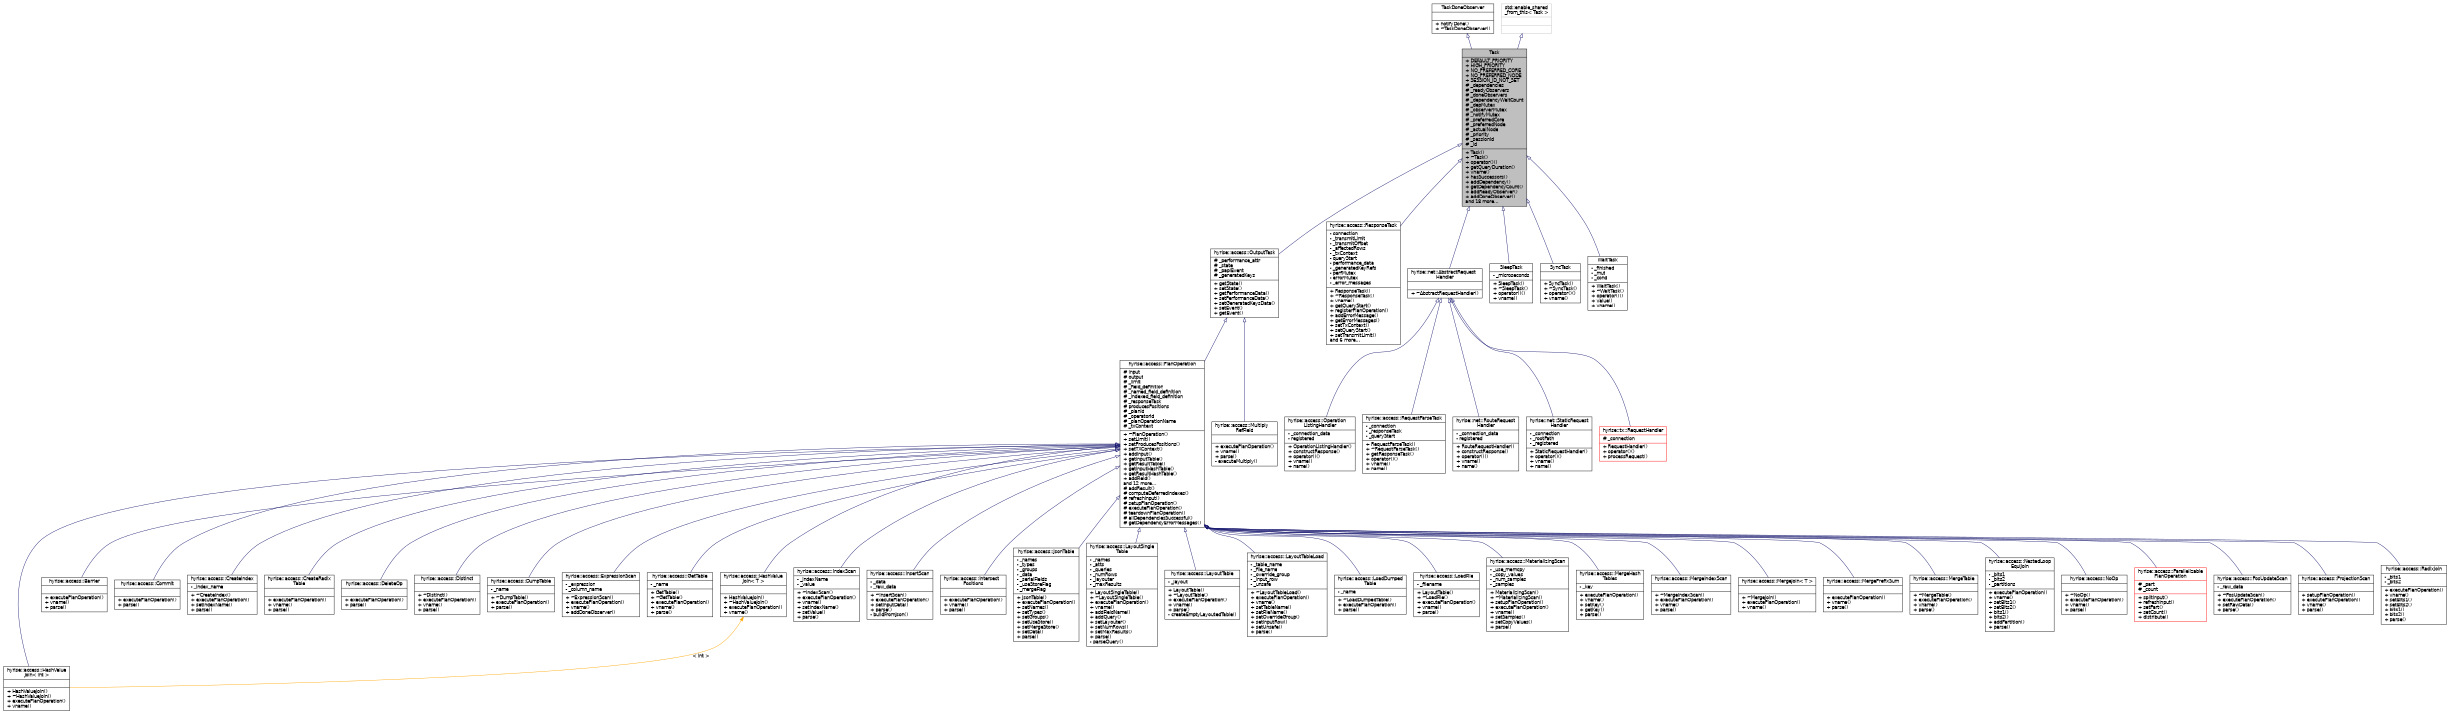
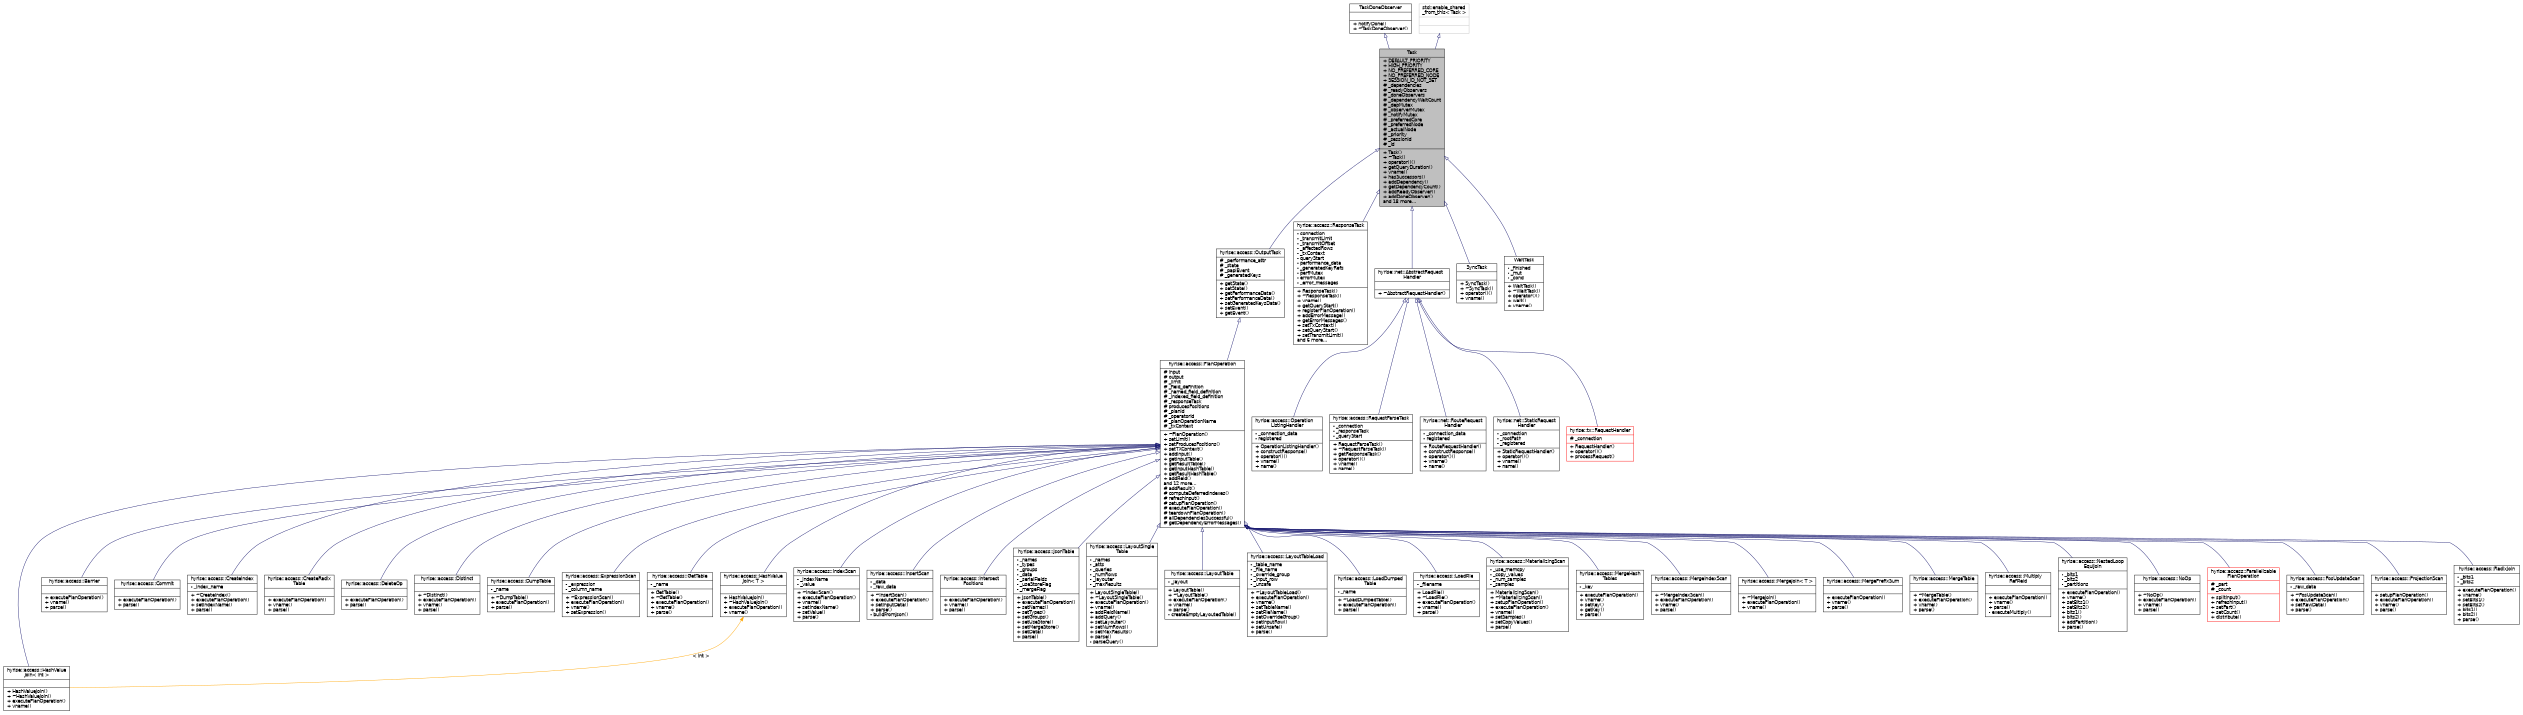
(1511, 283) -> none
(1602, 301) -> (1517, 301)
(1245, 372) -> (1635, 536)
(1435, 593) -> (1431, 593)
(590, 613) -> (586, 613)
